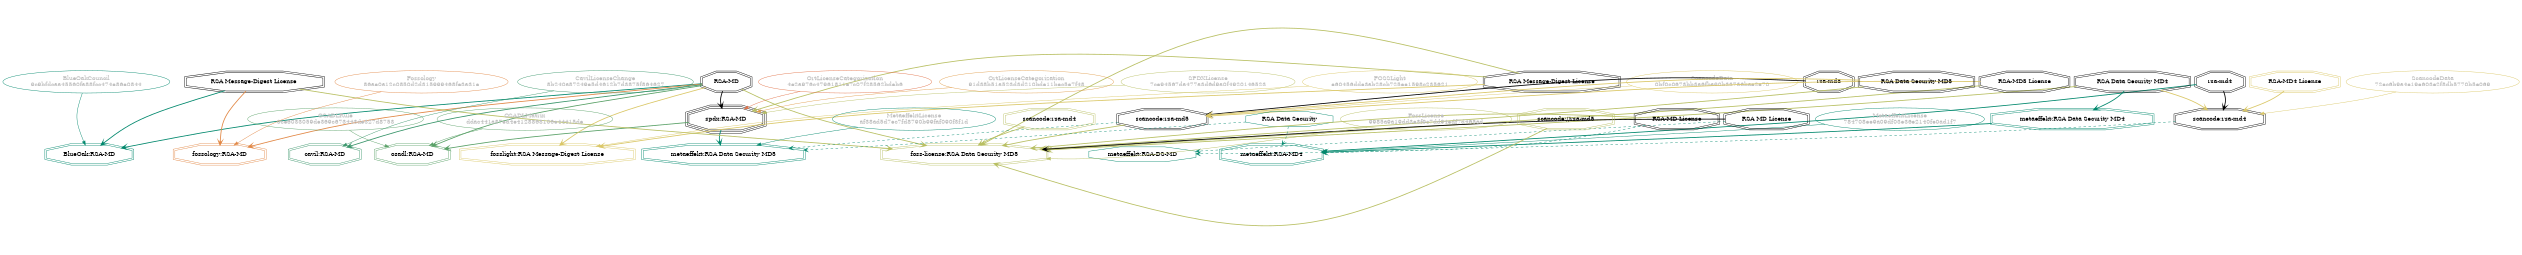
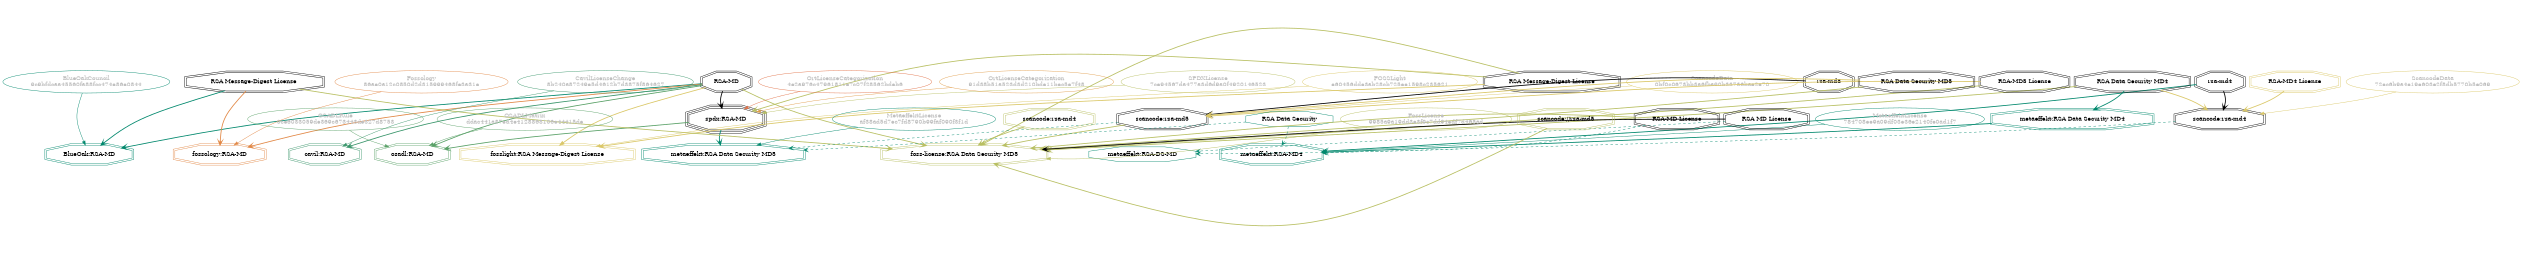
(632, 109) -> (632, 109)
(1762, 124) -> (1762, 124)
